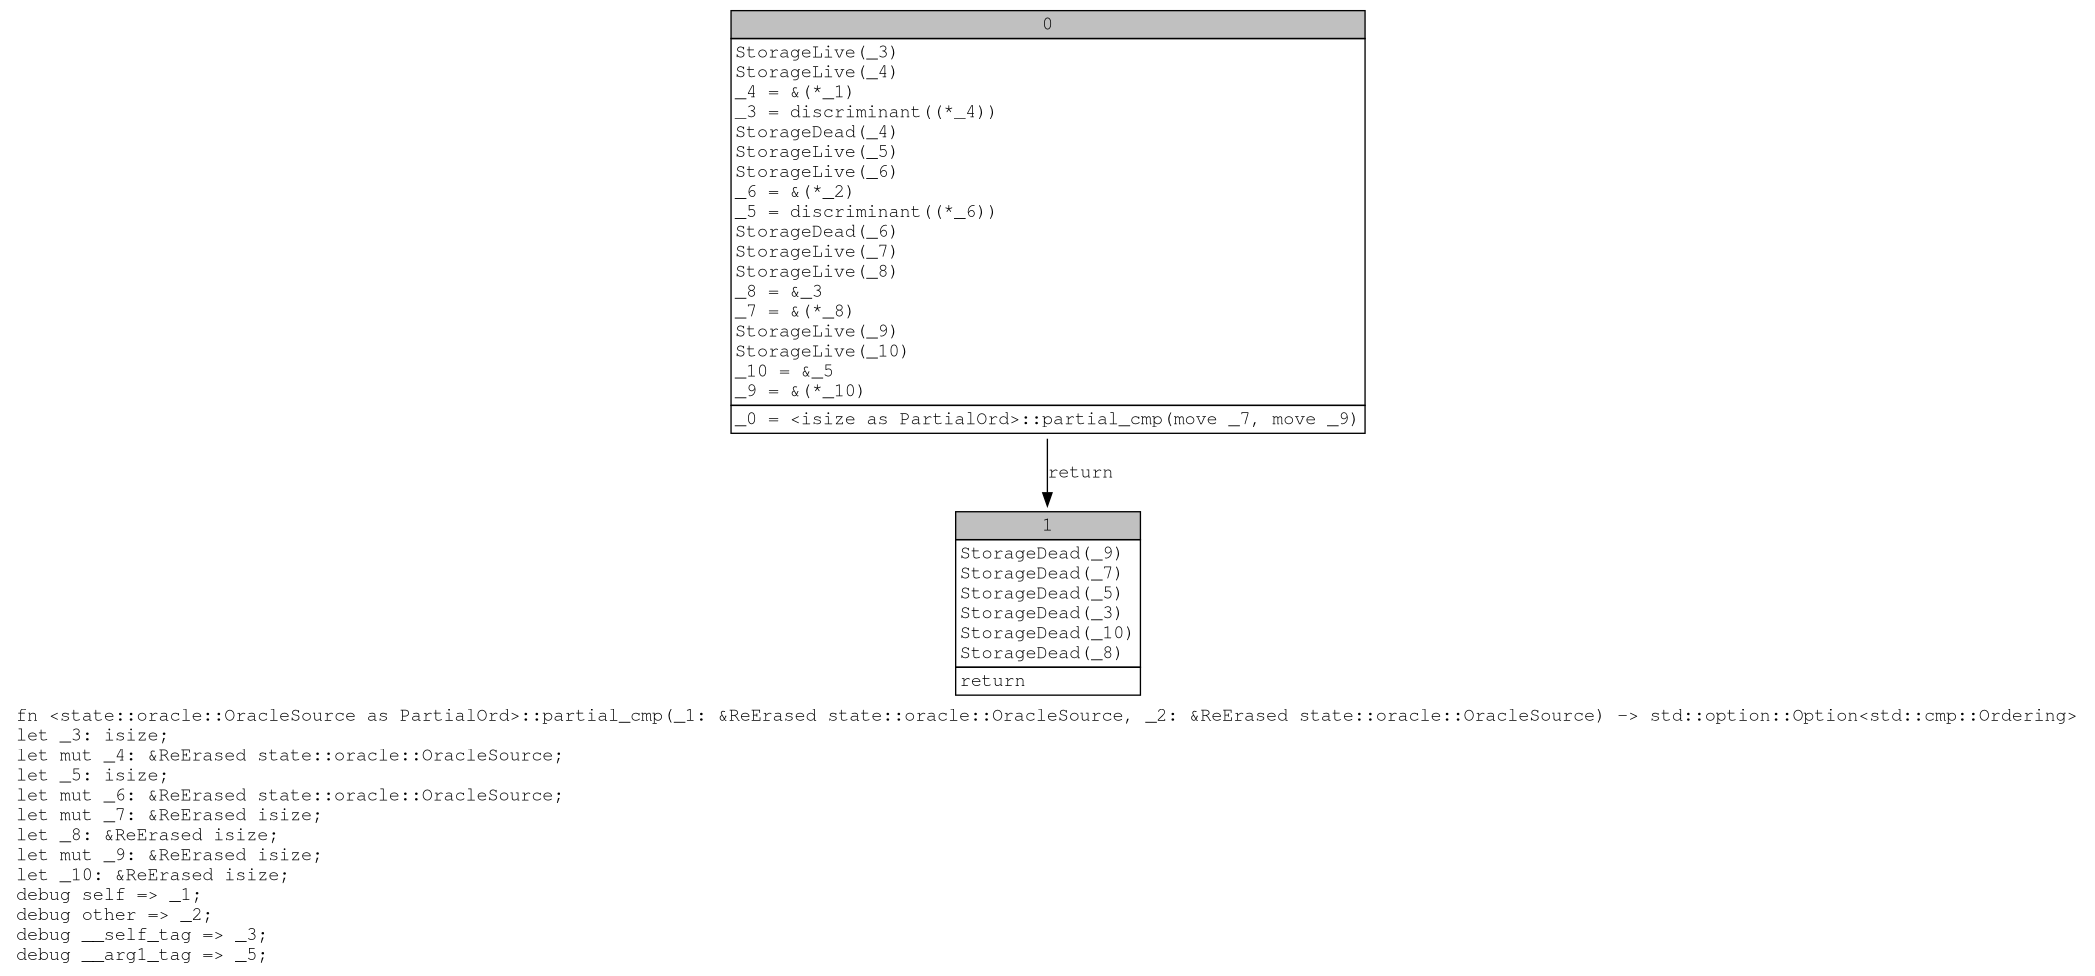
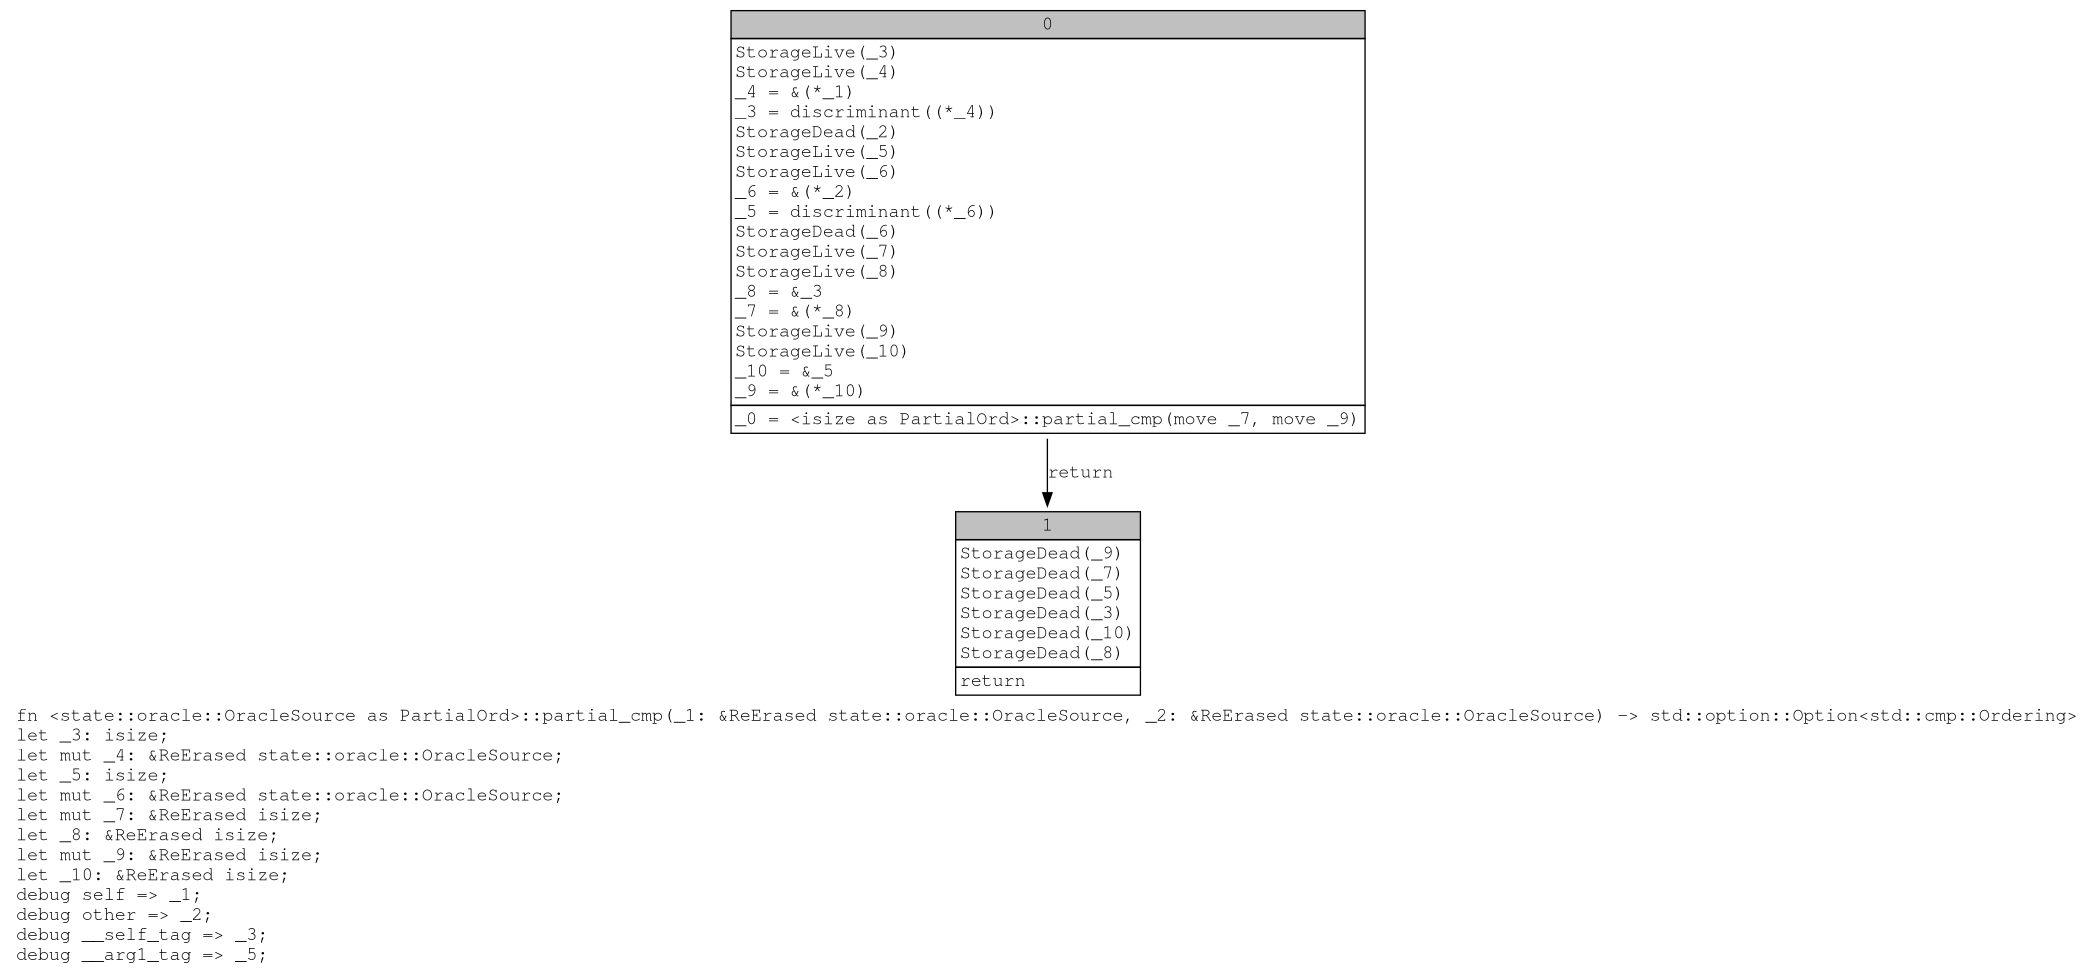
(817, 132) -> (817, 132)
